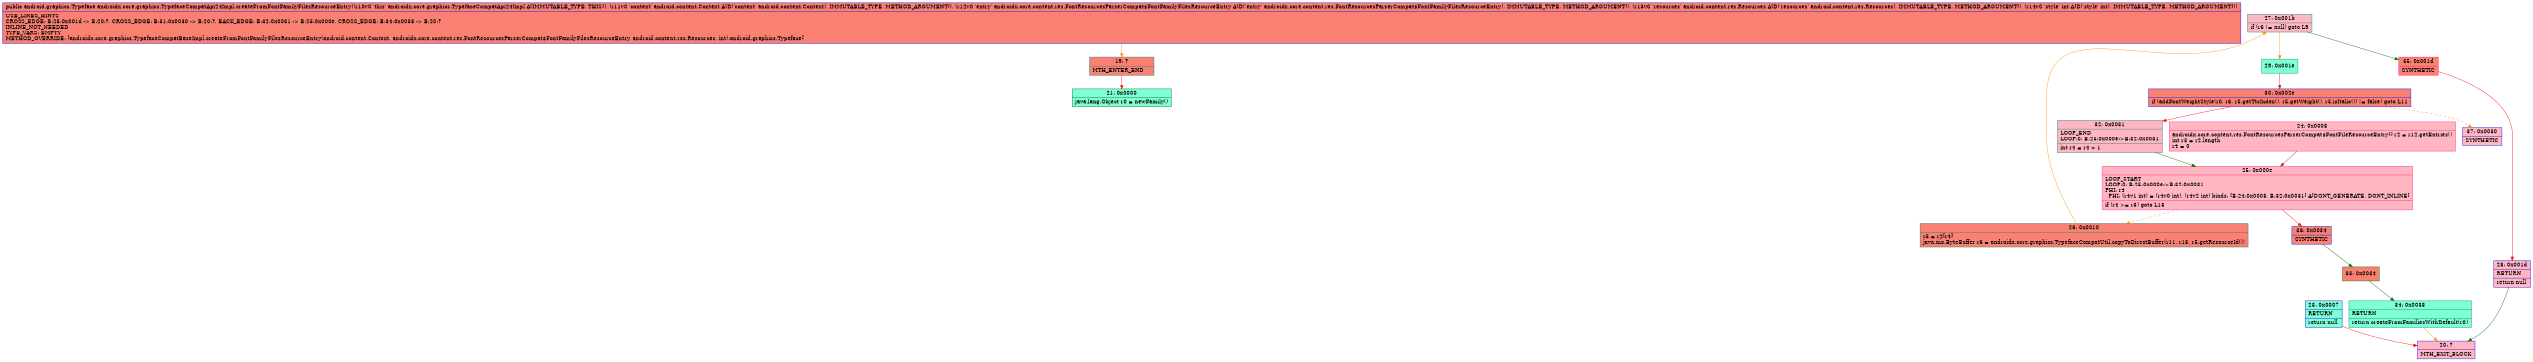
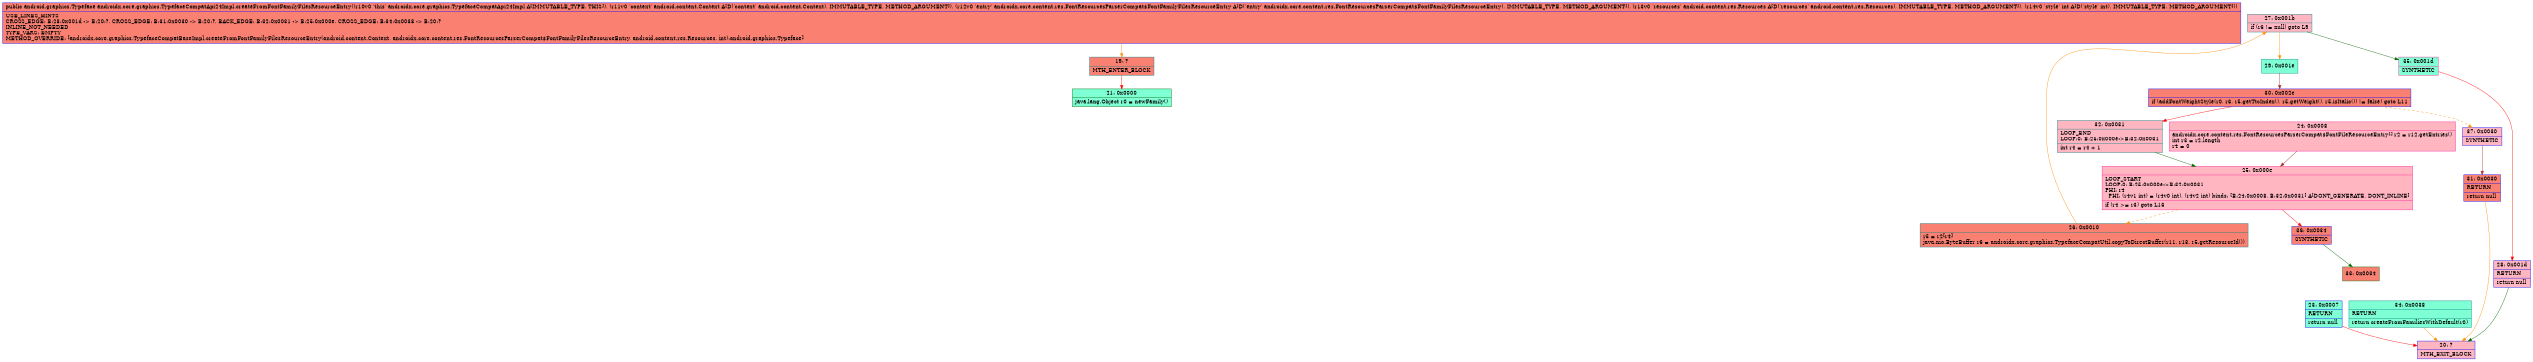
(2419, 66) -> (2419, 66)
(1118, 71) -> (1122, 71)
none -> (2482, 188)
(2380, 290) -> none
